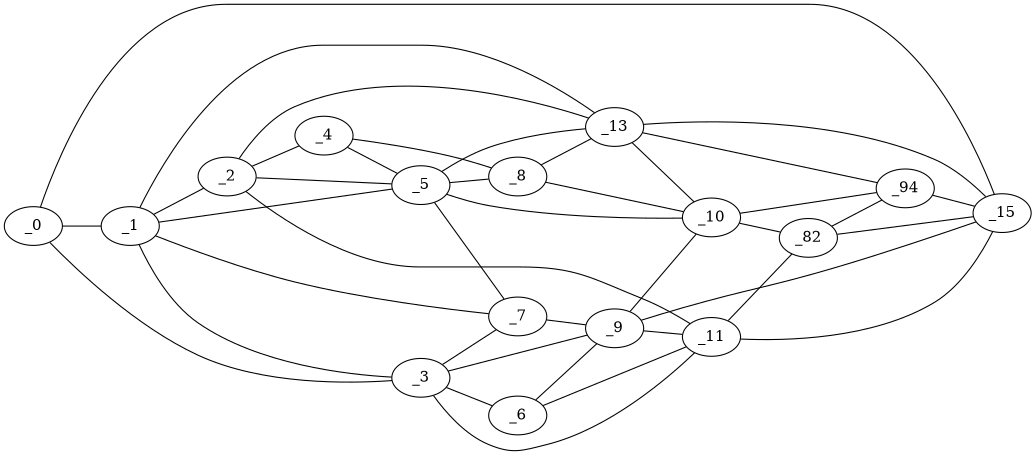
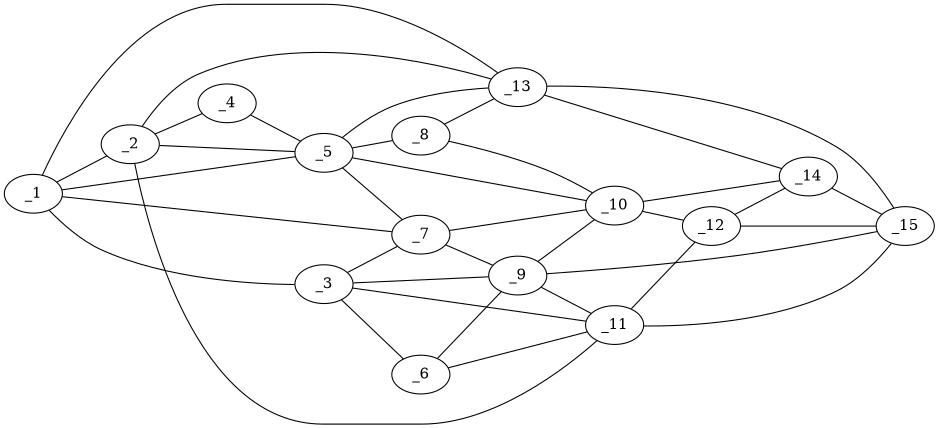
(423, 150) -> none
(663, 172) -> (518, 220)
(905, 188) -> (808, 177)
(33, 226) -> none
(808, 238) -> (711, 226)
